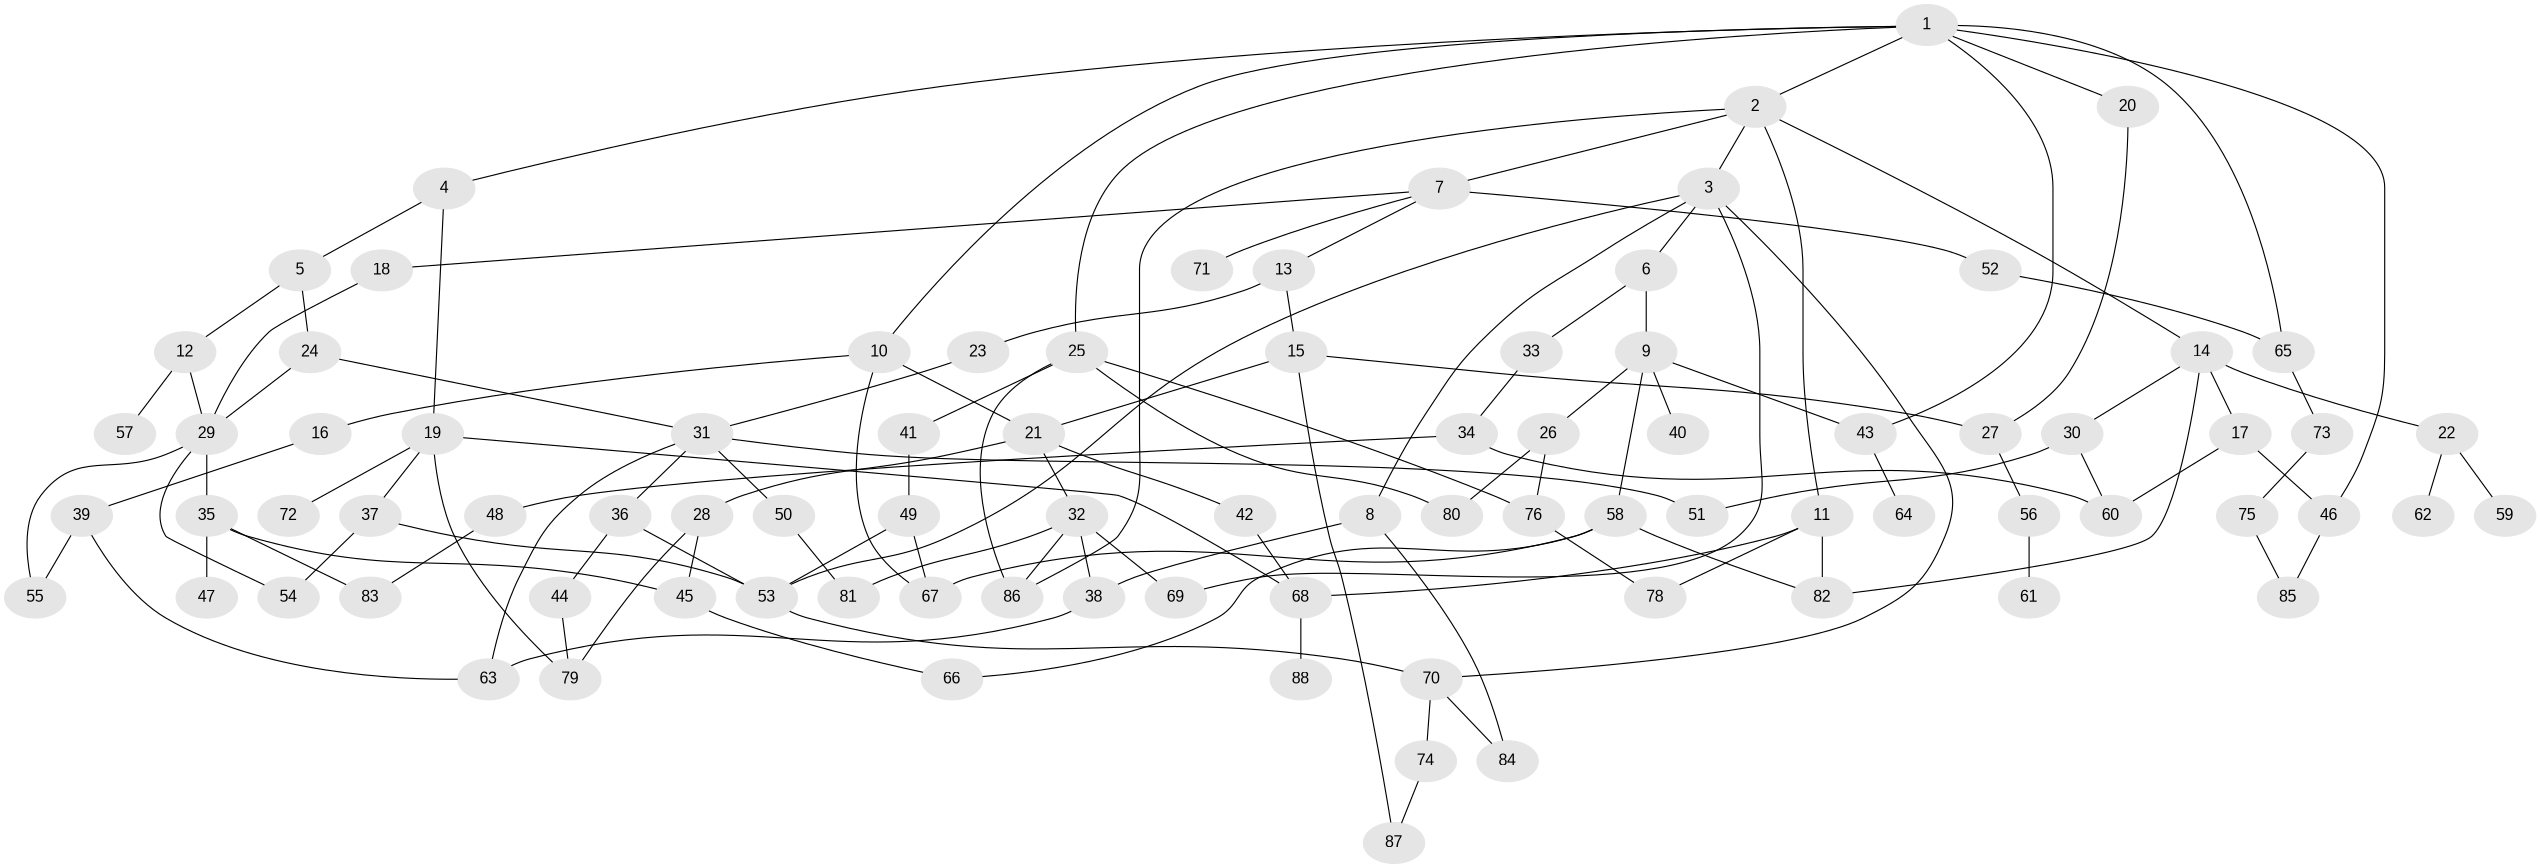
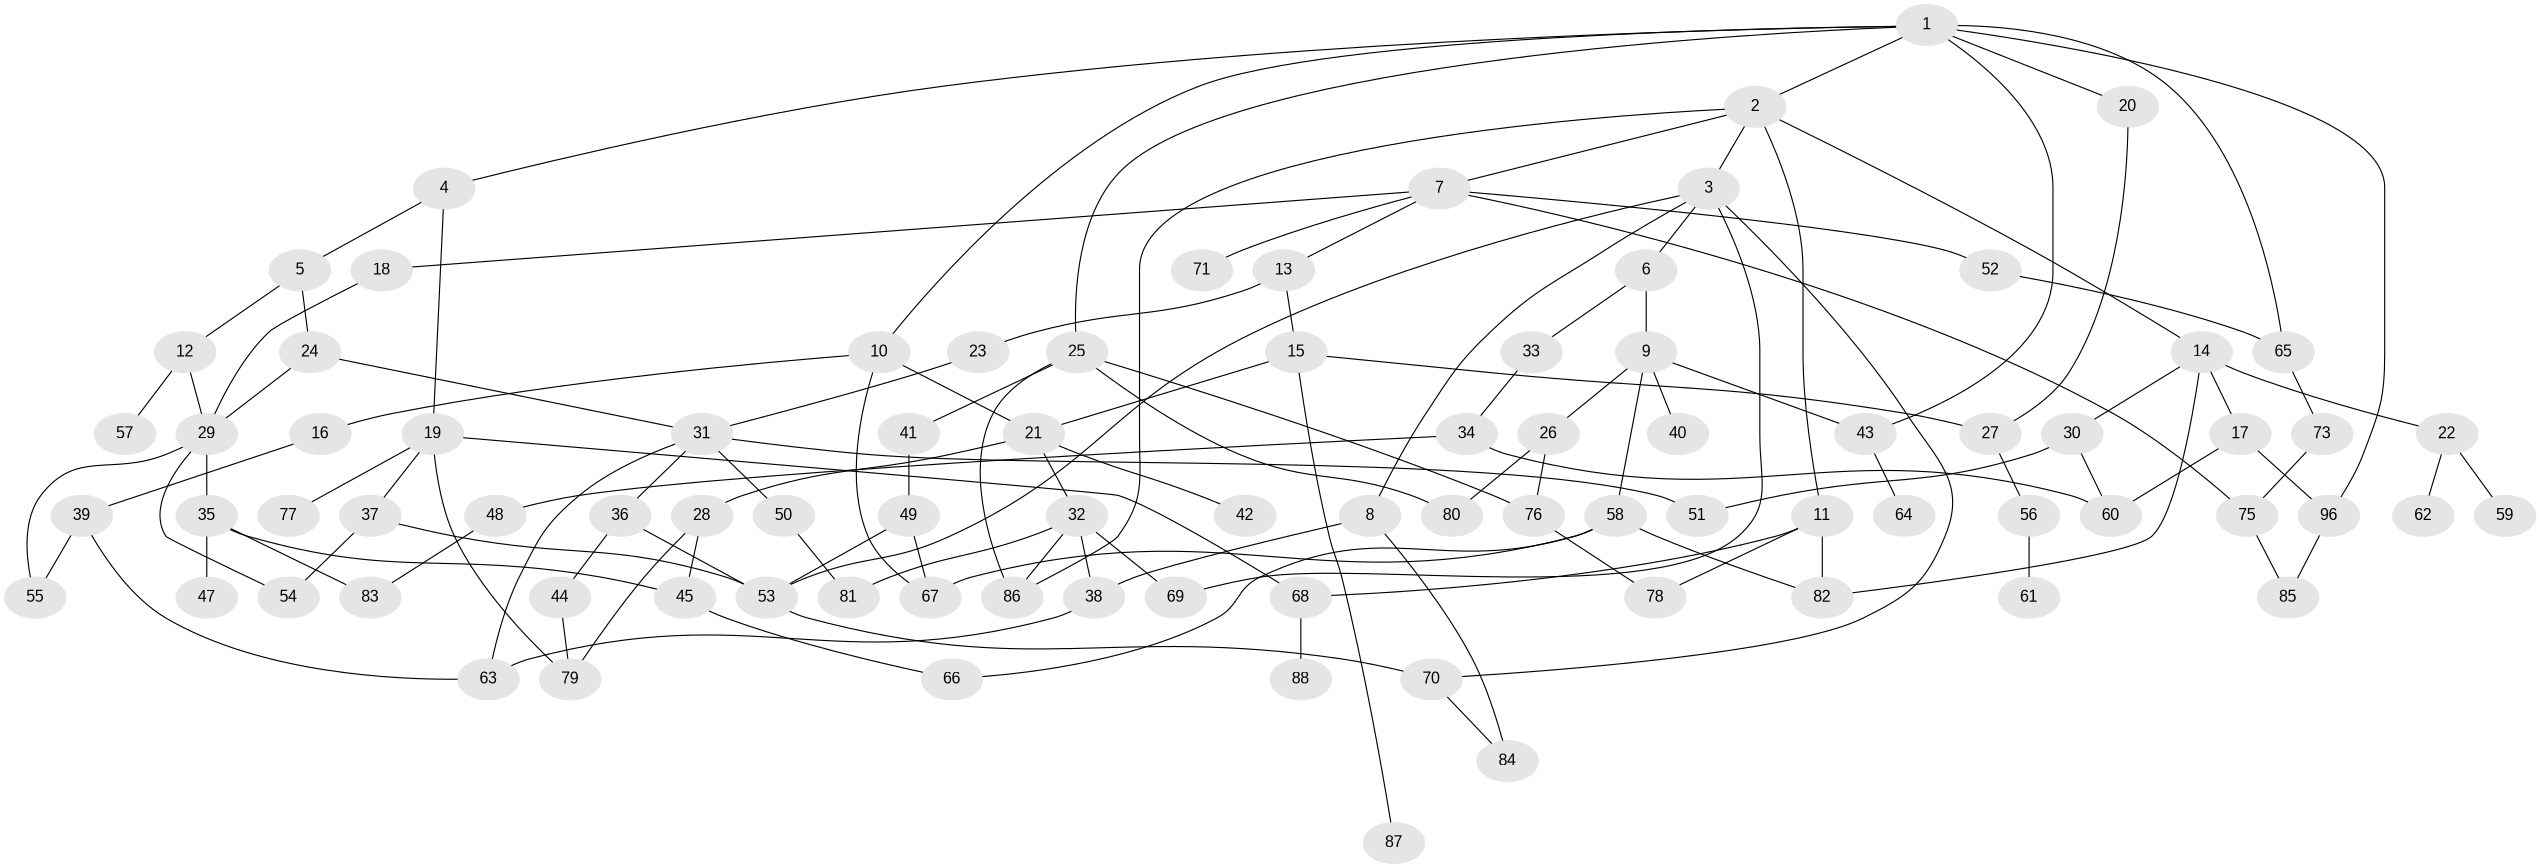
none -> (1867, 306)
(289, 516) -> (289, 516)
(2329, 516) -> (2329, 516)
(1268, 549) -> none
(1426, 761) -> none
